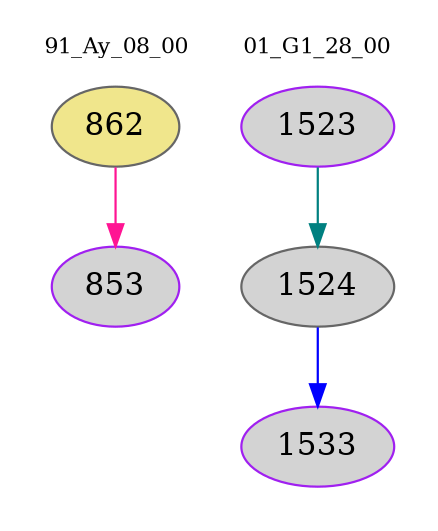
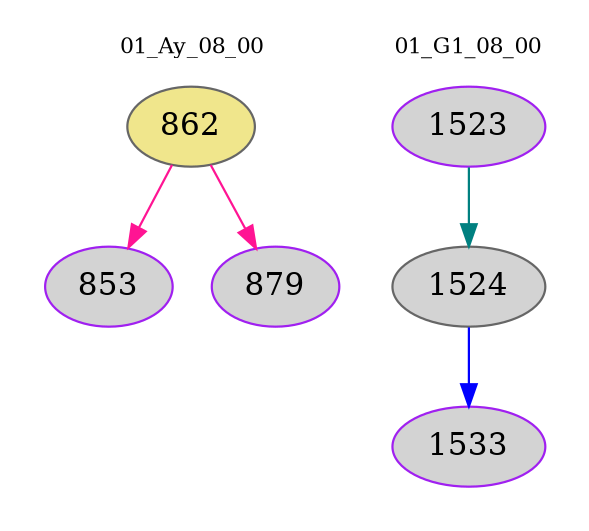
(117, 48) -> (192, 48)
(318, 48) -> (469, 48)
none -> (276, 287)
